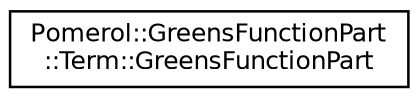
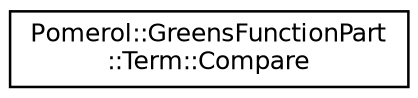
(209, 49) -> (209, 49)
